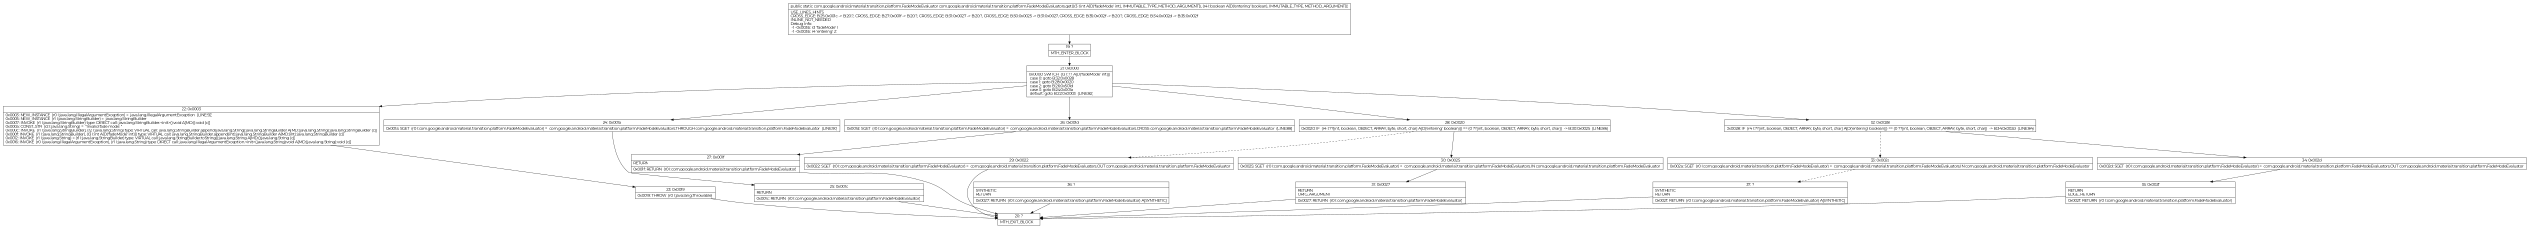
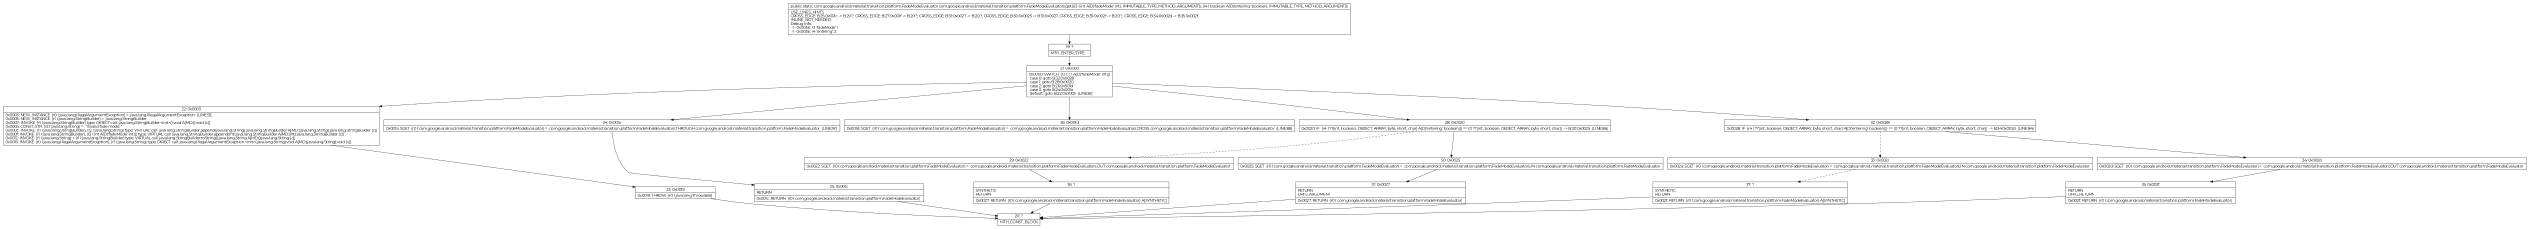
(1070, 53) -> (1068, 53)
(715, 164) -> none
(2082, 195) -> (2081, 195)
(968, 196) -> (1040, 175)
(1017, 222) -> (1019, 222)
